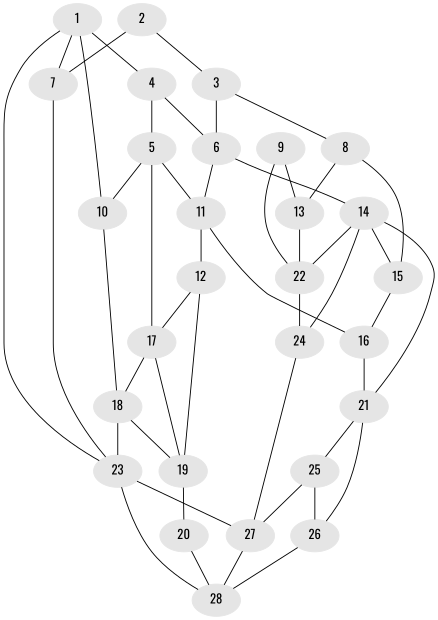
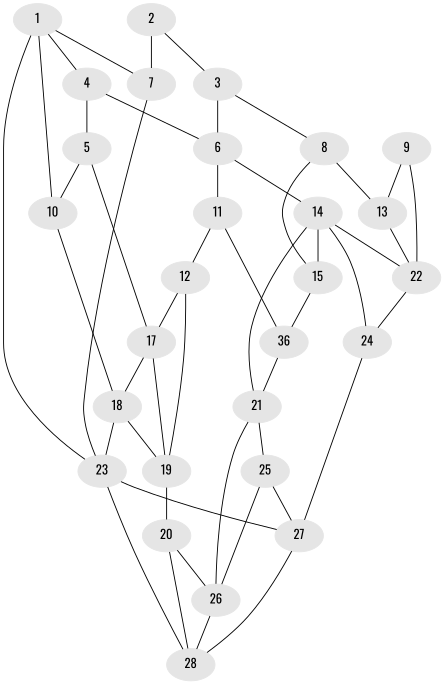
(176, 181) -> none
(364, 342) -> (284, 342)
none -> (191, 568)
